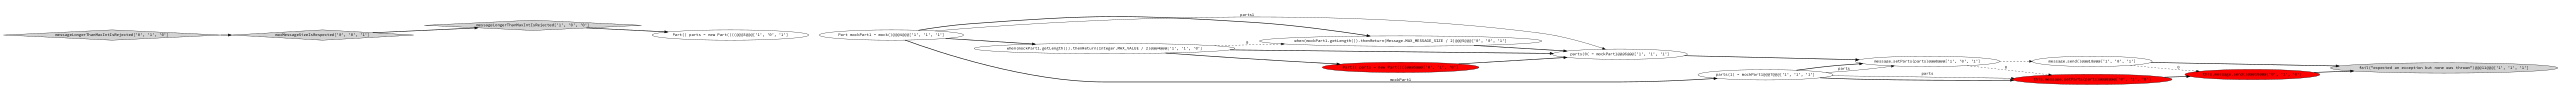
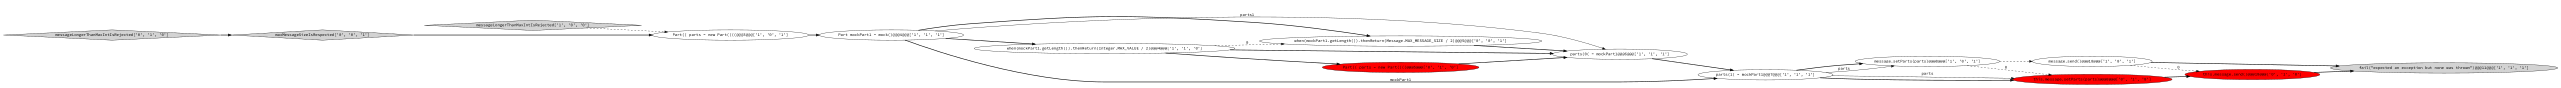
(424, 30) -> (532, 35)
(626, 30) -> (626, 30)
none -> (813, 35)
(1770, 58) -> (1691, 64)
